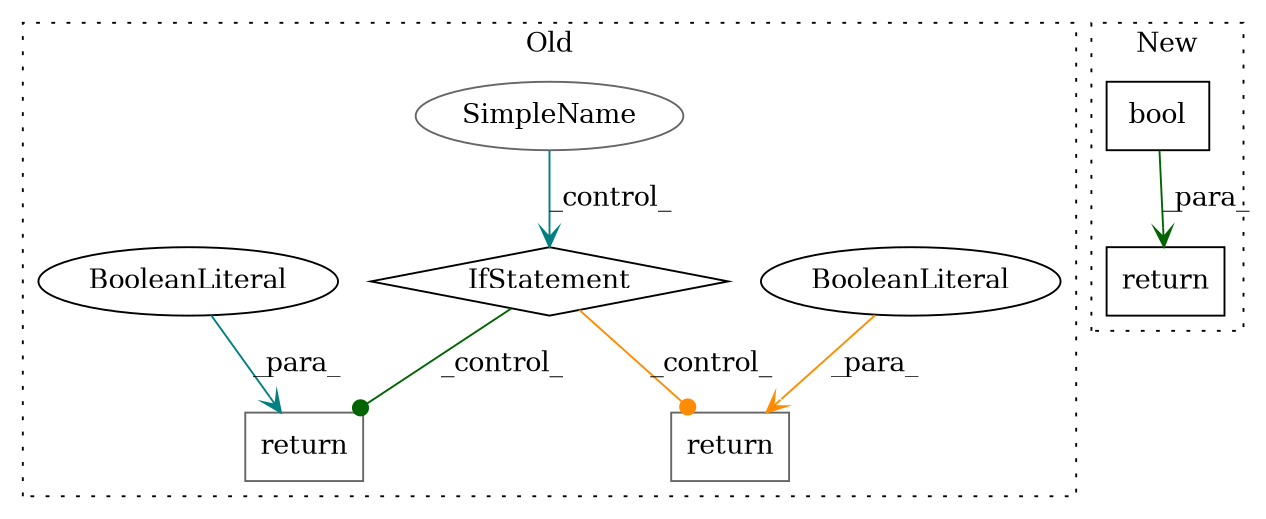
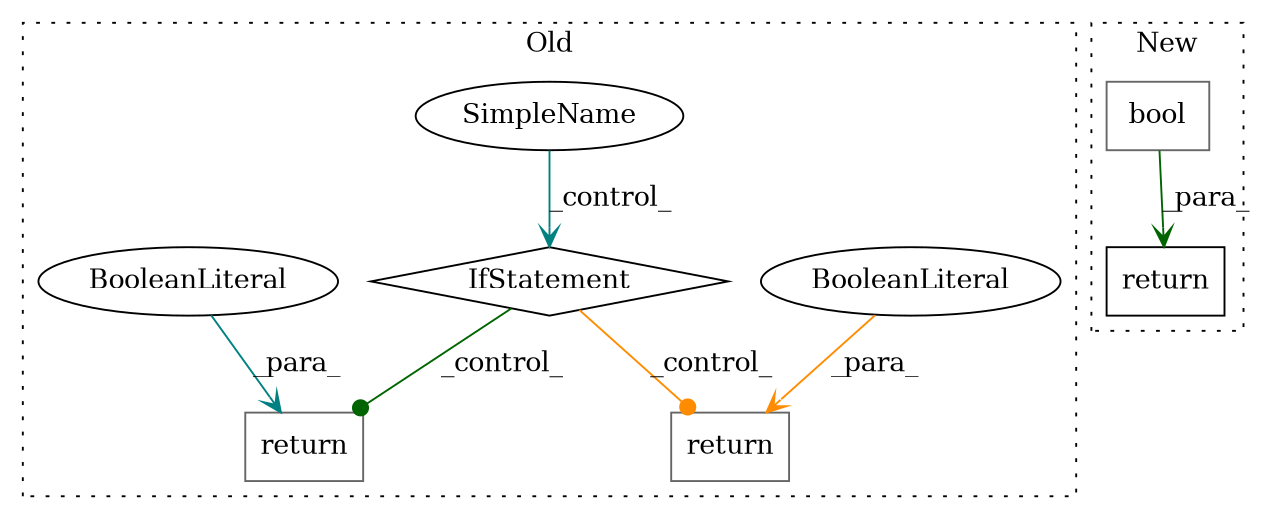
(550, 116) -> (550, 116)
(1158, 116) -> (1158, 116)
